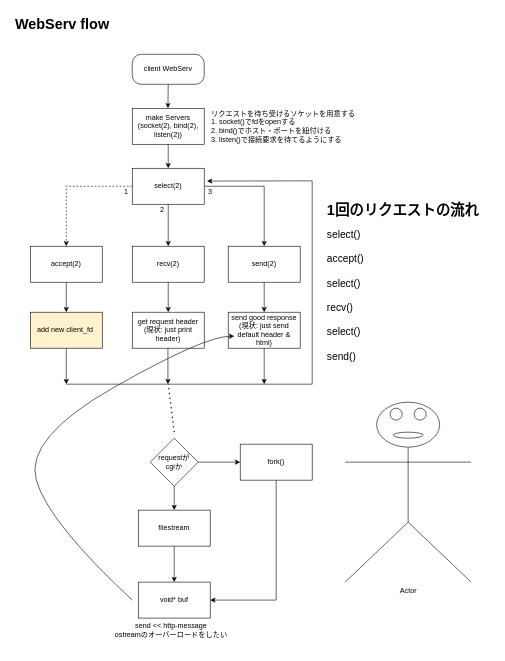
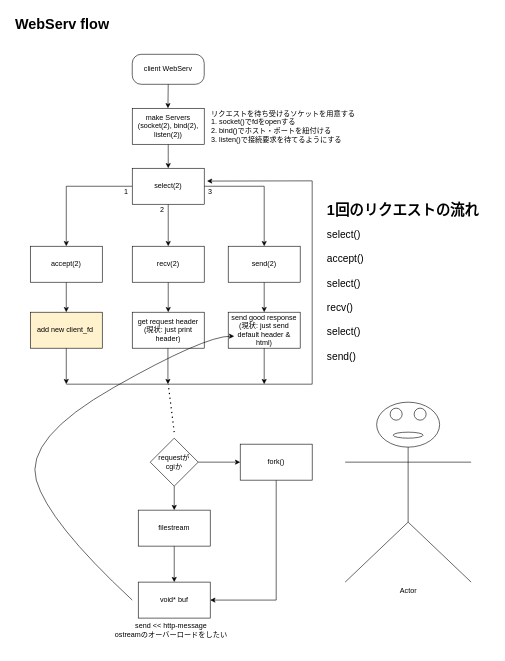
(71, 186) -> (71, 186)
